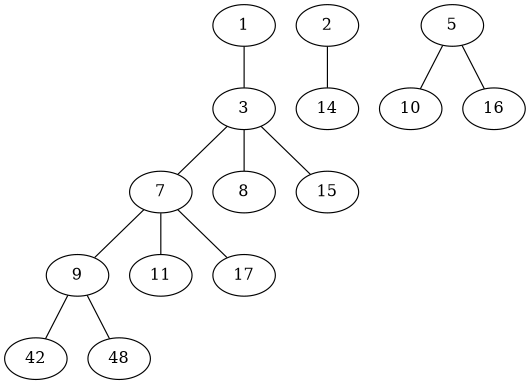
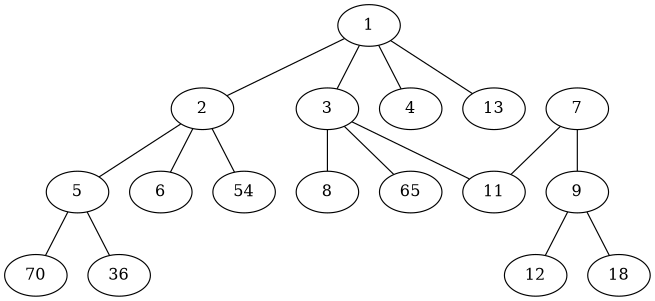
none -> (286, 67)
(327, 109) -> (244, 192)
(411, 109) -> (36, 275)
none -> (411, 109)
(494, 109) -> (119, 275)
none -> (494, 109)
none -> (140, 150)
(203, 150) -> (411, 150)
none -> (161, 192)
(327, 192) -> (411, 192)
(244, 275) -> none
(36, 359) -> (536, 275)
(119, 359) -> (619, 275)
